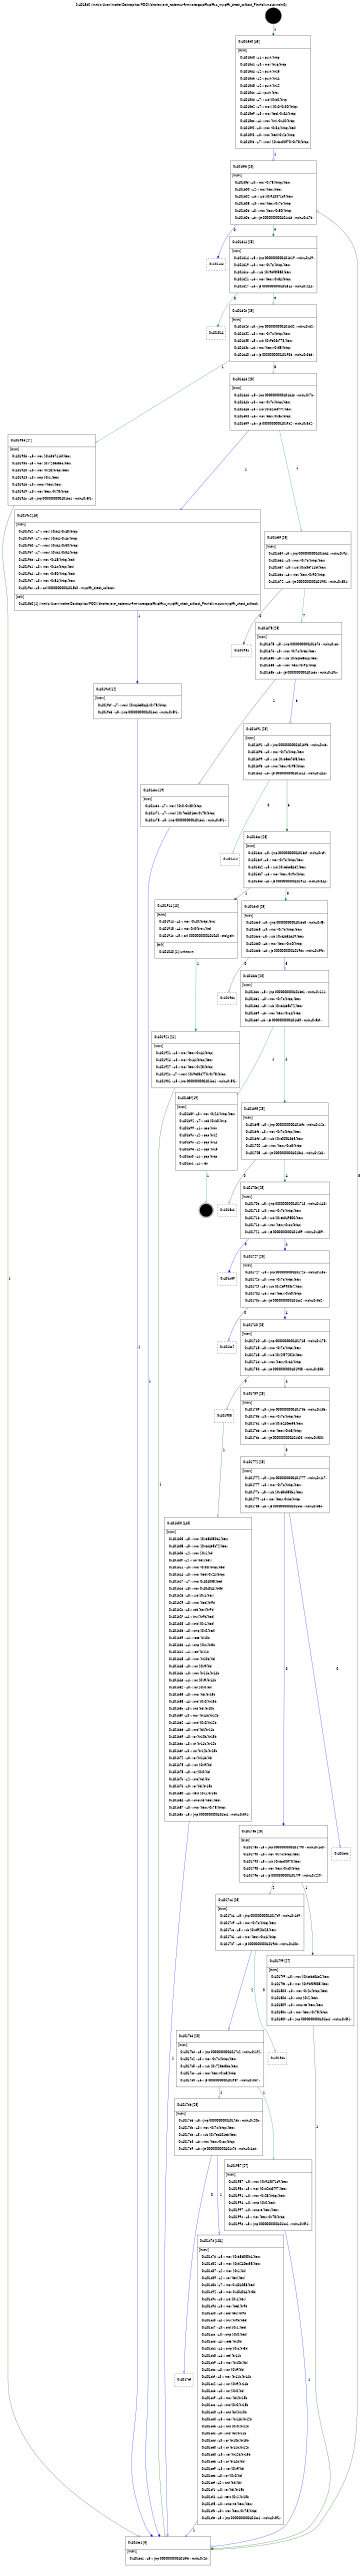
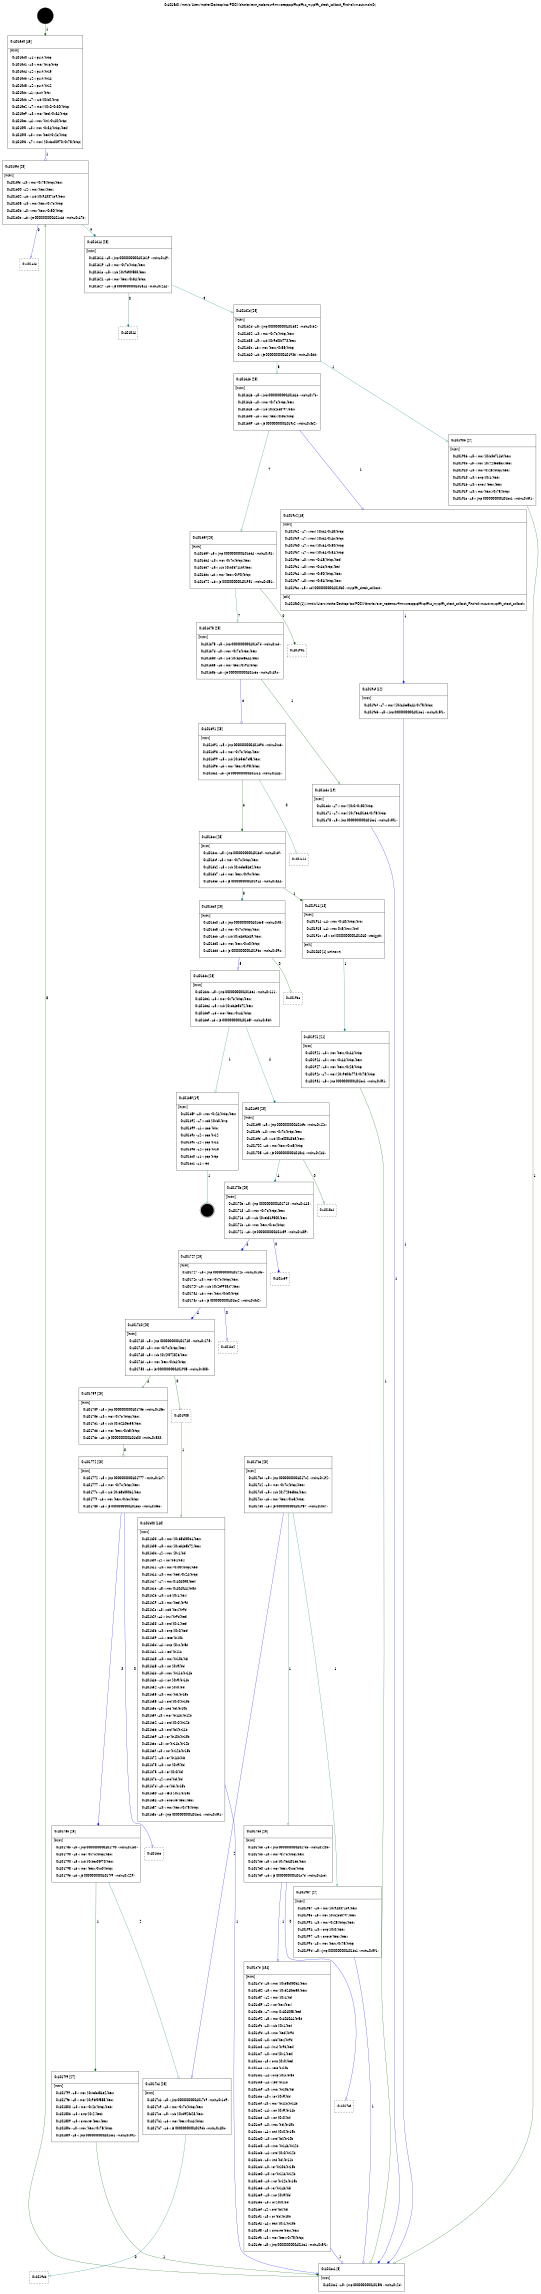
(226, 239) -> (35, 240)
(240, 1989) -> (238, 1795)
